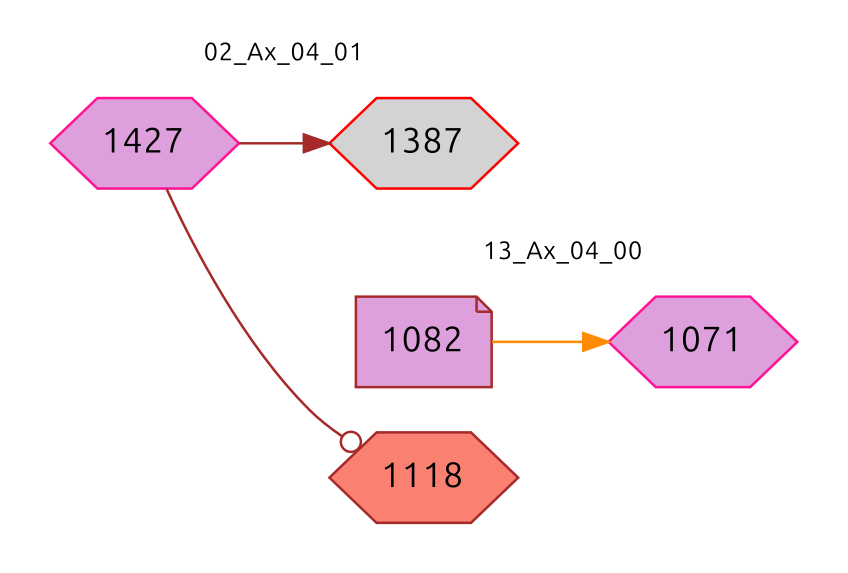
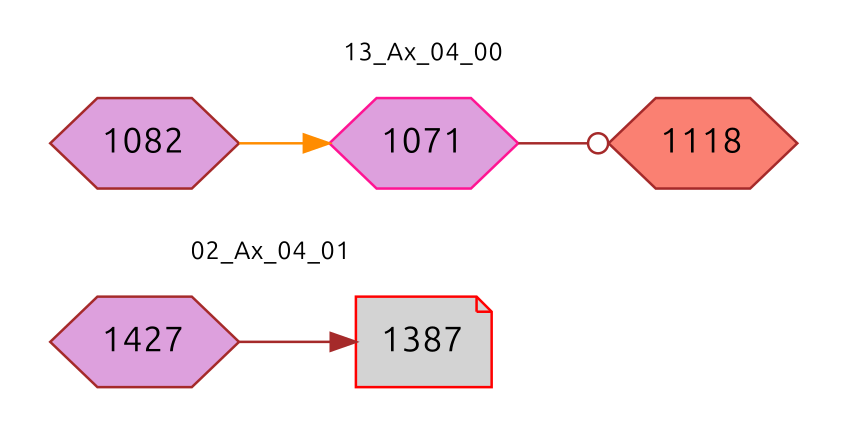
(145, 143) -> (145, 342)
(424, 143) -> (424, 342)
(240, 323) -> (553, 143)
(424, 342) -> (145, 143)
